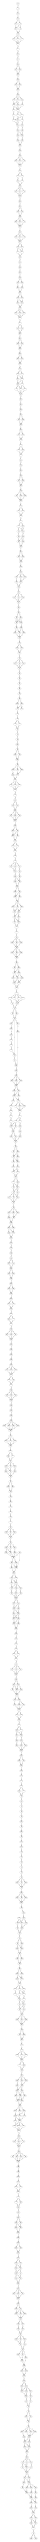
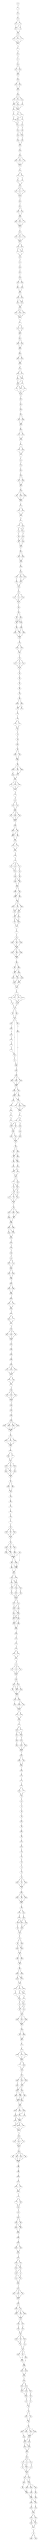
none -> (19, 1913)
